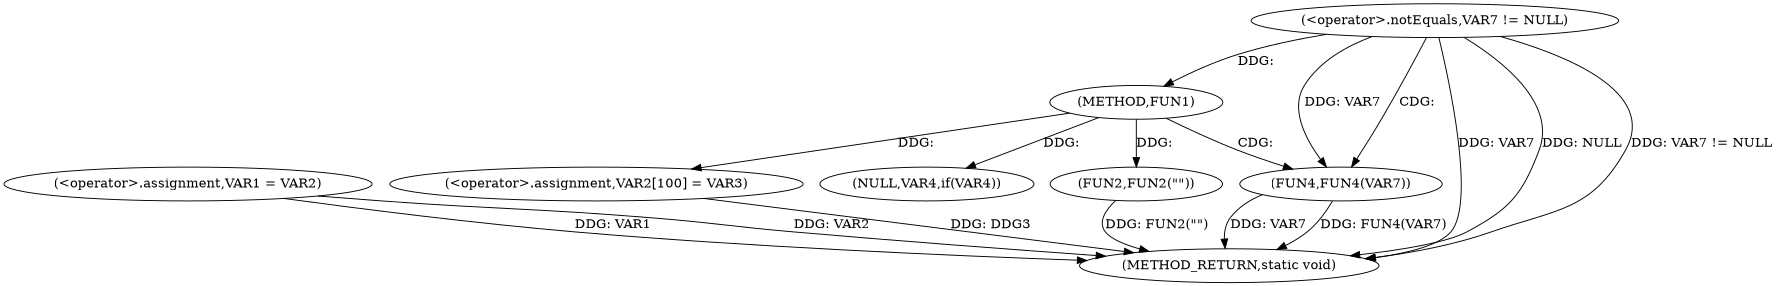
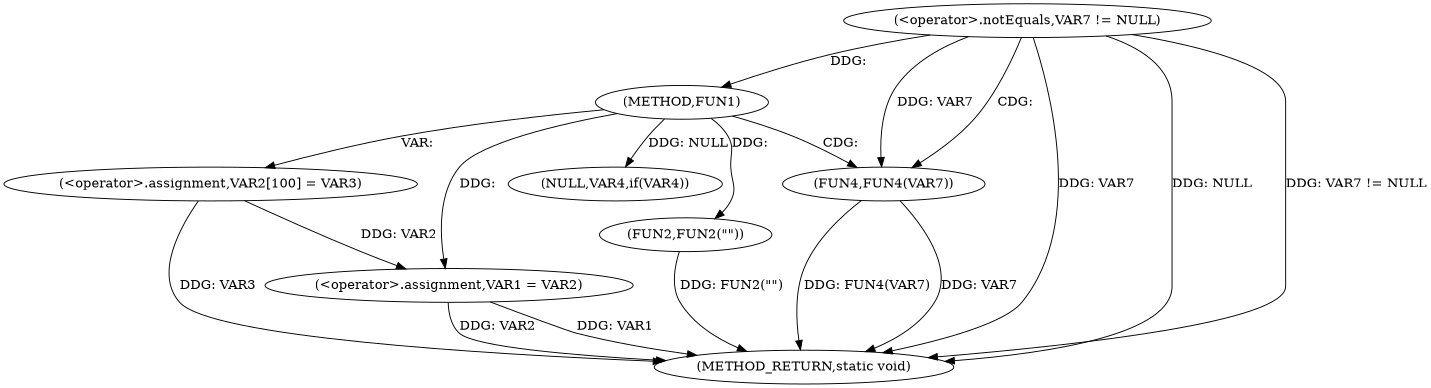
(918, 143) -> (420, 143)
(1064, 143) -> (688, 143)
none -> (490, 148)
(991, 225) -> (218, 285)
none -> (320, 235)
